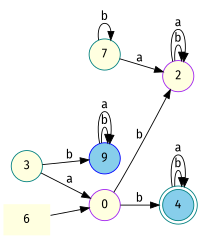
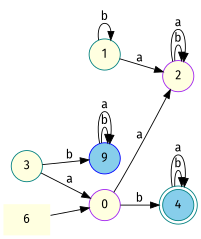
(105, 55) -> (105, 55)
(140, 135) -> (140, 135)
